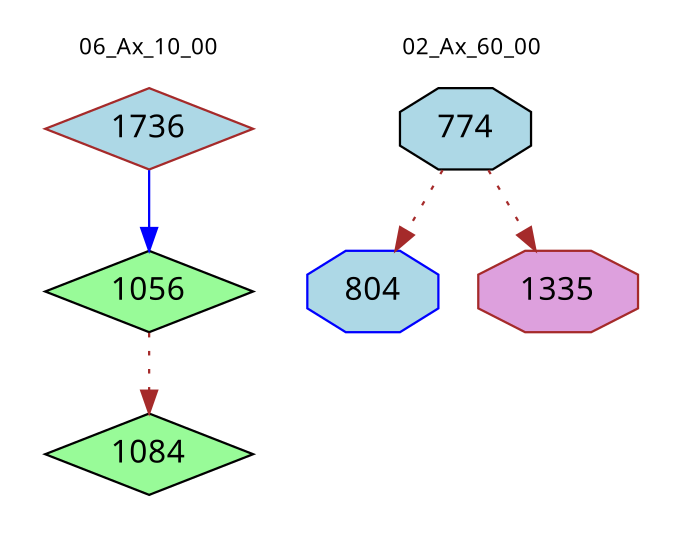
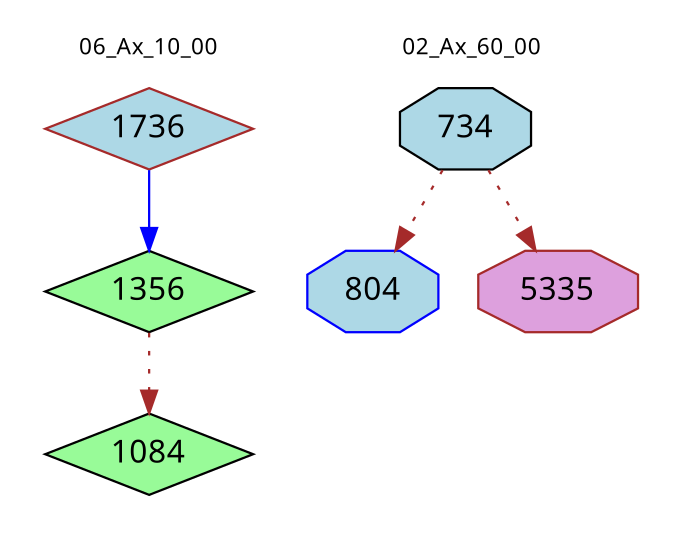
(466, 129) -> (466, 129)
(149, 292) -> (149, 292)
(558, 292) -> (558, 292)
